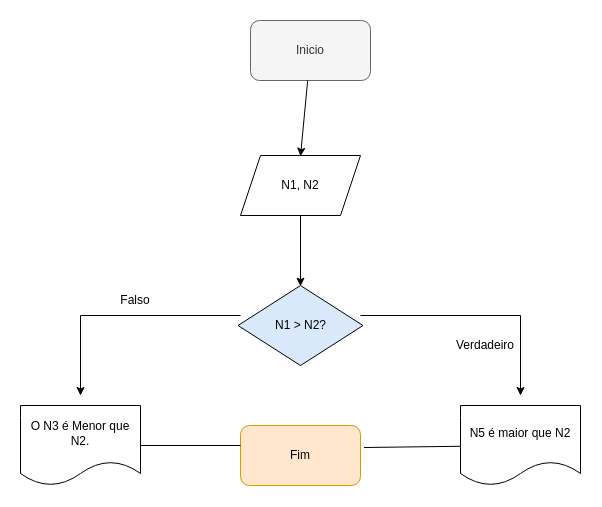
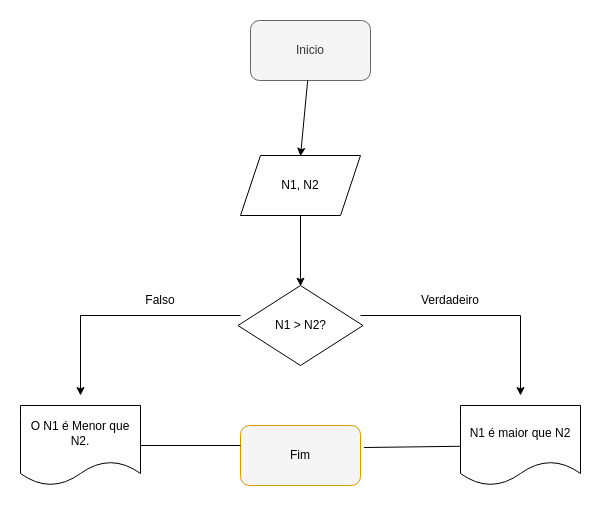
(136, 301) -> (161, 301)
(301, 326) -> (301, 326)
(486, 346) -> (451, 301)
(81, 434) -> (81, 434)
(521, 434) -> (521, 434)
(301, 456) -> (301, 456)
